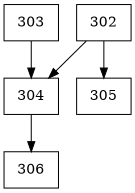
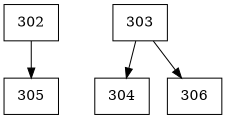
(71, 56) -> none
(31, 128) -> (164, 56)
